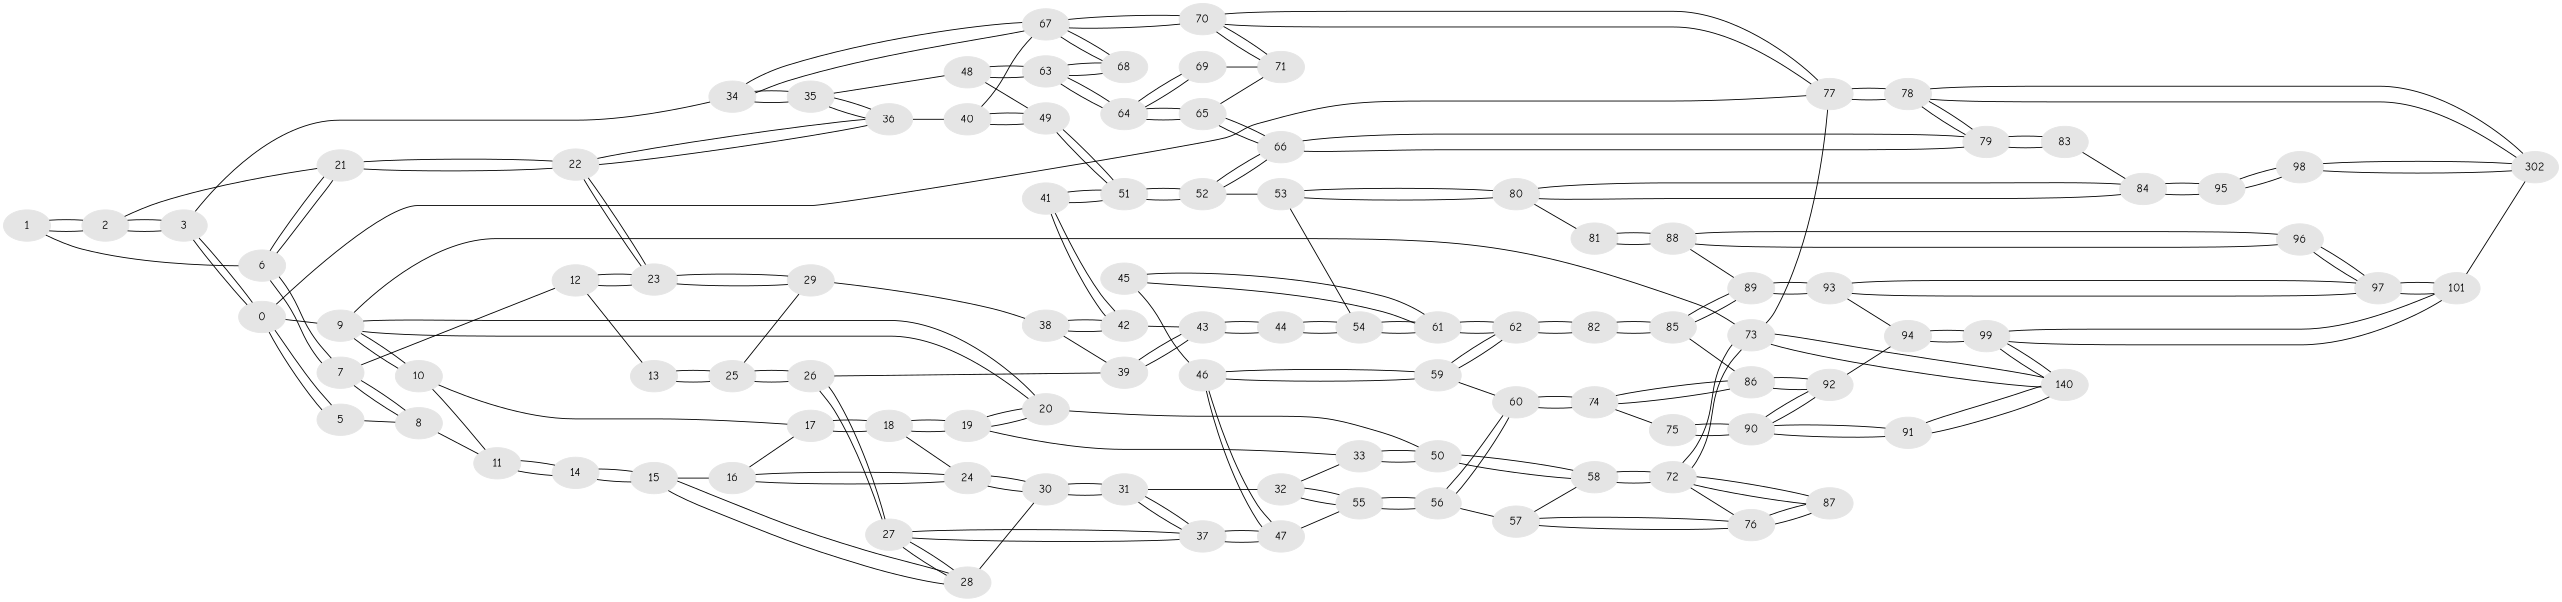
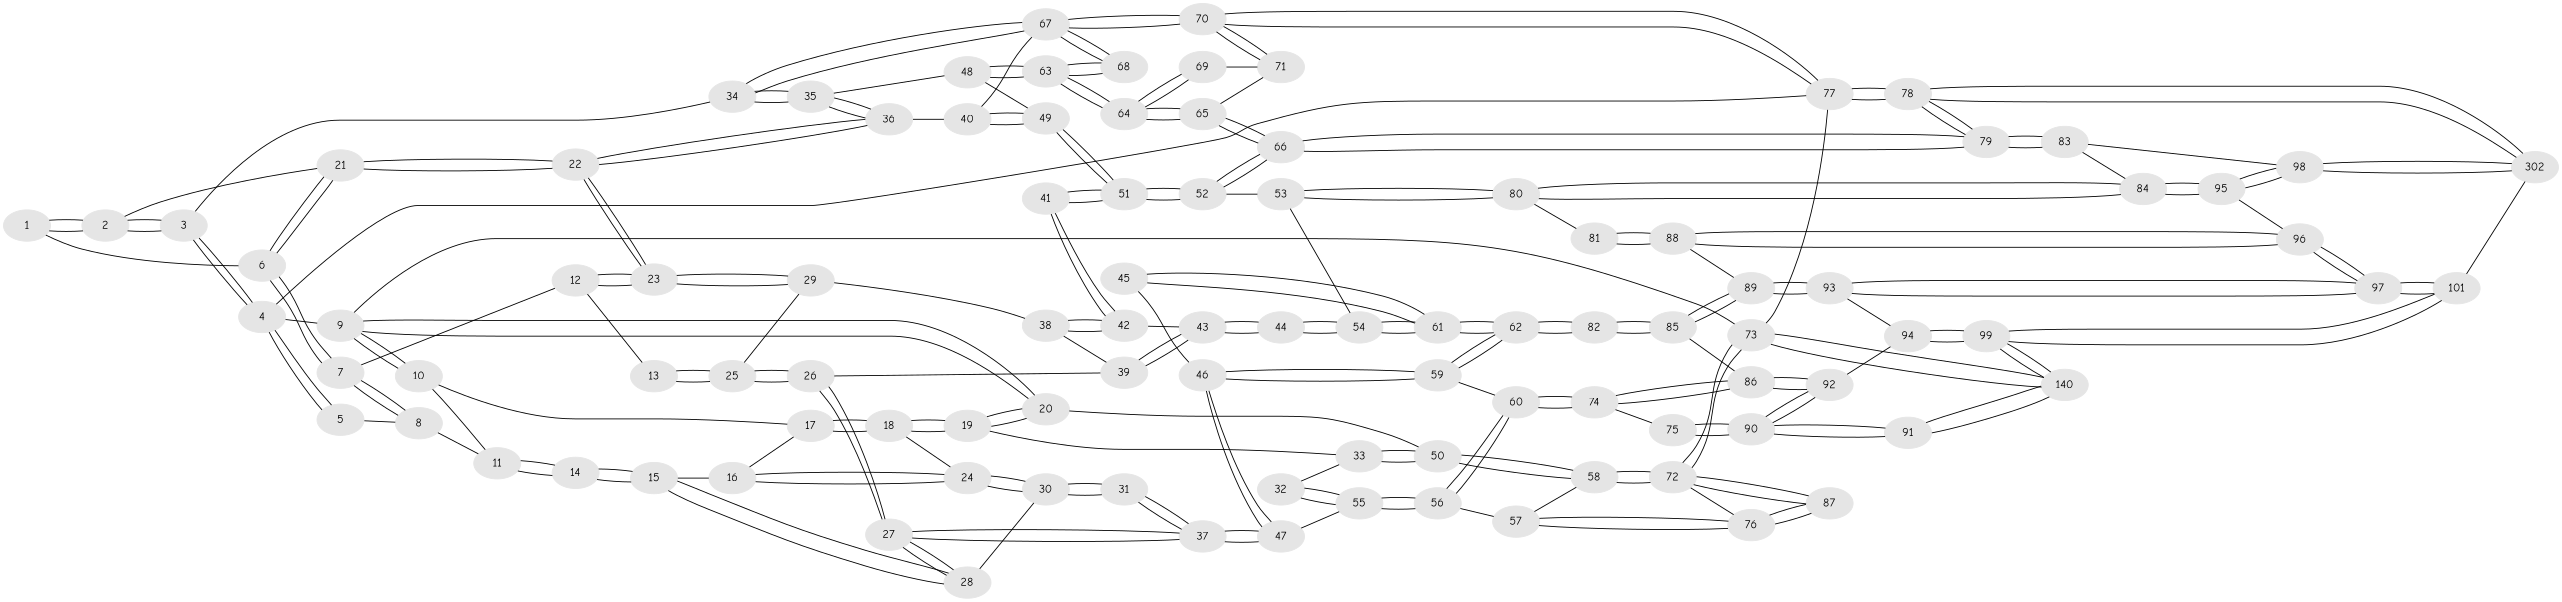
none -> (2182, 155)
none -> (2261, 214)
(262, 317) -> (262, 317)
(1203, 489) -> none
